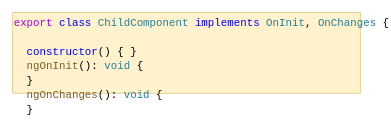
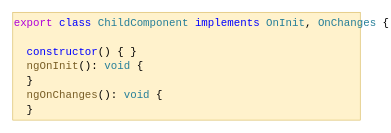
(186, 53) -> (186, 66)
